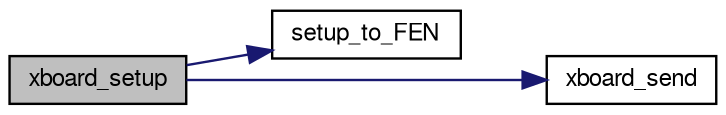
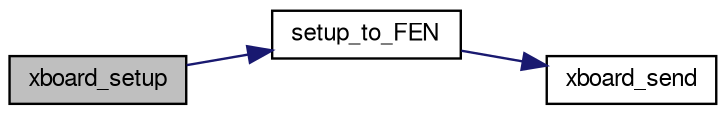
(354, 80) -> (492, 56)
